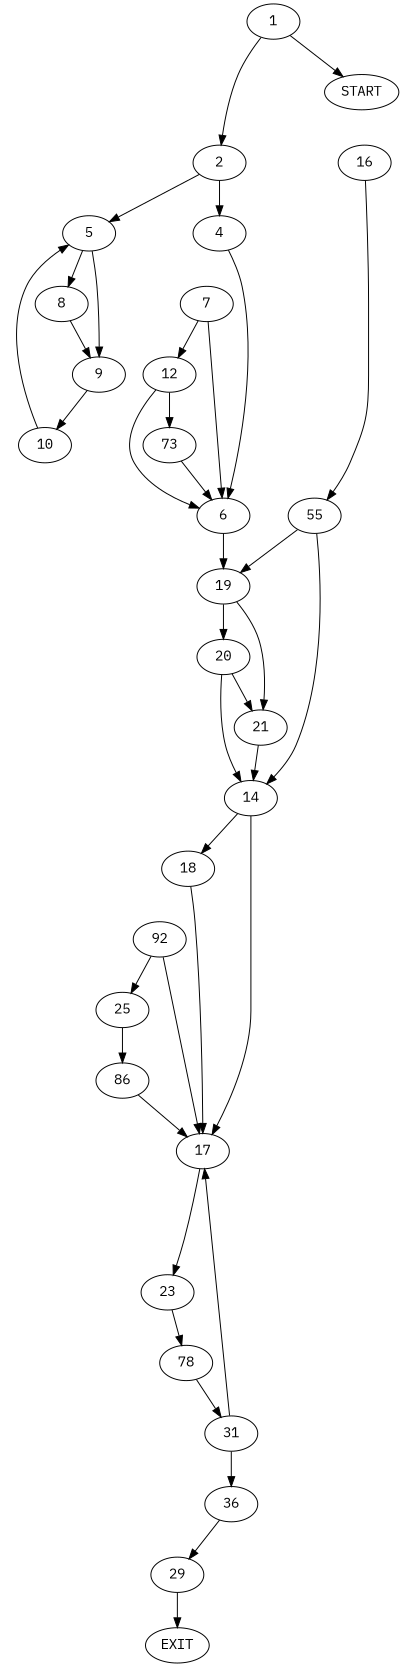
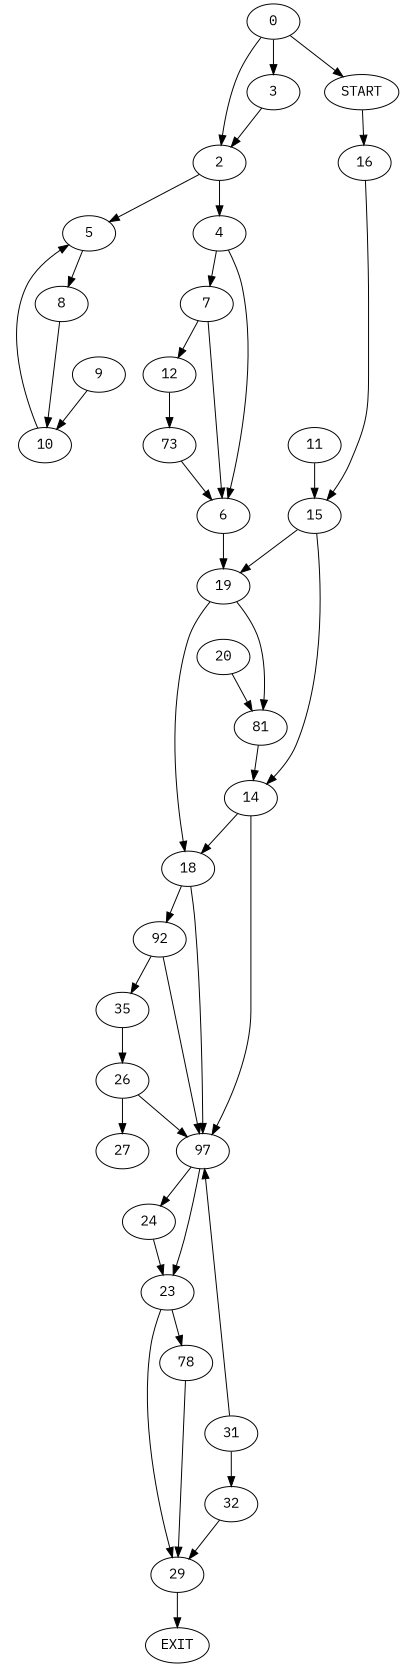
(273, 22) -> (273, 22)
none -> (273, 92)
none -> (363, 123)
none -> (214, 264)
(98, 299) -> none
(78, 335) -> (54, 370)
none -> (315, 445)
(132, 458) -> none
(315, 516) -> (315, 516)
(223, 617) -> (176, 718)
(222, 725) -> none
(261, 728) -> (261, 728)
none -> (176, 899)
(122, 1010) -> (122, 1010)
(122, 1081) -> (122, 1081)
none -> (122, 1151)
(203, 1151) -> (203, 1151)
none -> (149, 1222)
(206, 1394) -> (182, 1464)
none -> (149, 1429)
(231, 1504) -> (231, 1504)
